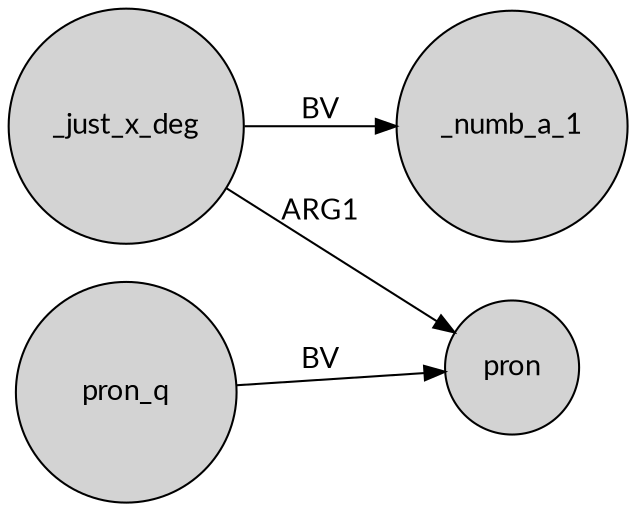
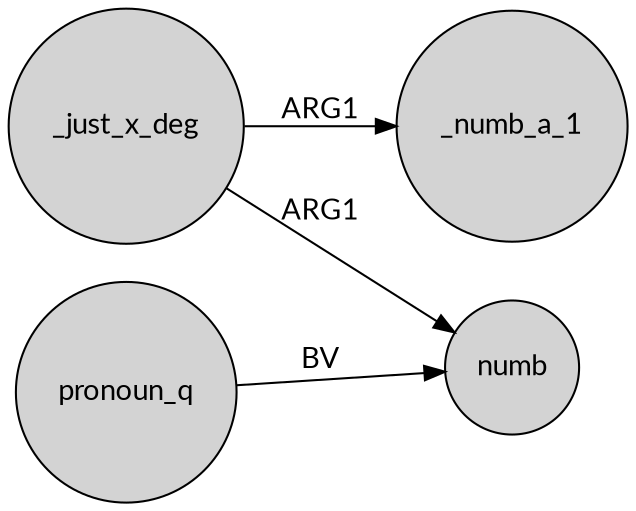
(320, 111) -> (320, 111)
(512, 368) -> (512, 368)
(126, 392) -> (126, 392)
